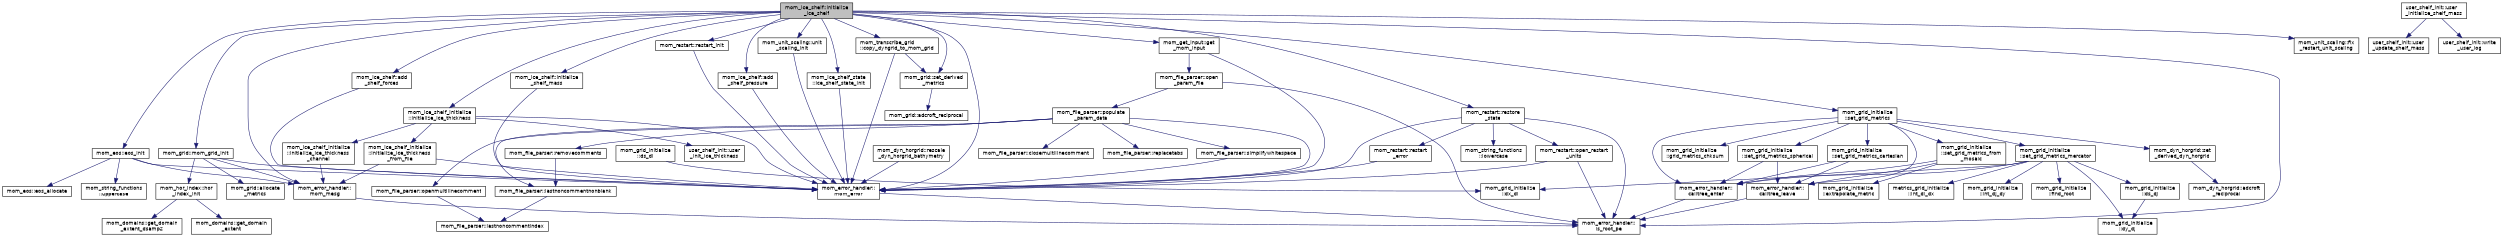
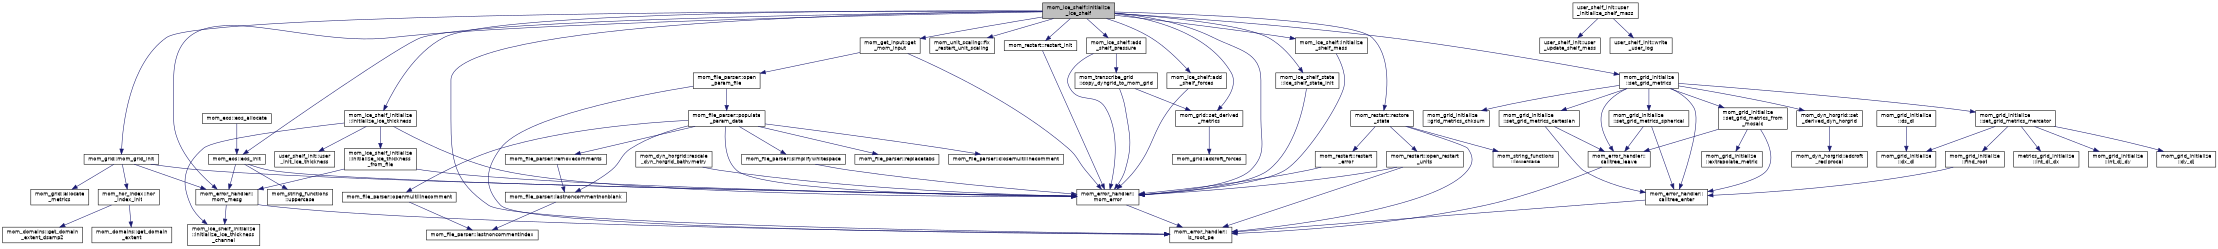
(855, 27) -> (1116, 61)
(792, 46) -> none
(926, 116) -> (1209, 159)
(81, 171) -> (237, 135)
(321, 171) -> (226, 212)
(1885, 174) -> (1834, 186)
(1180, 182) -> none
(2150, 191) -> none
